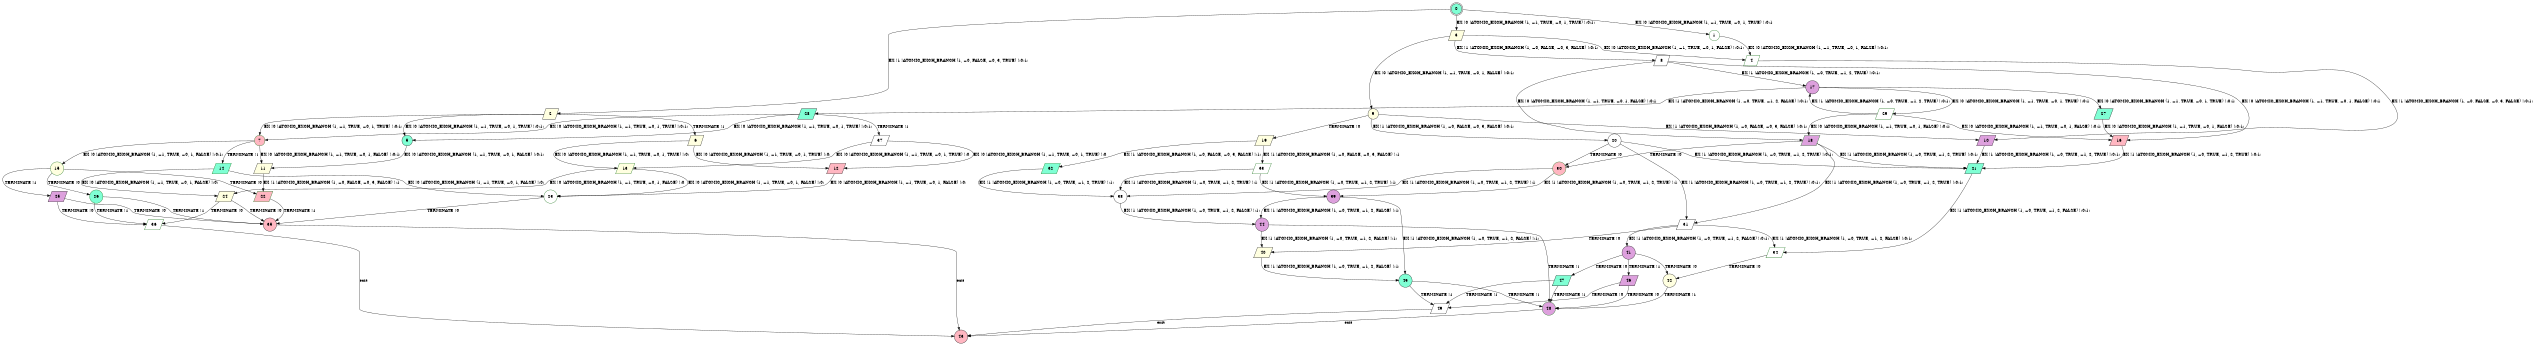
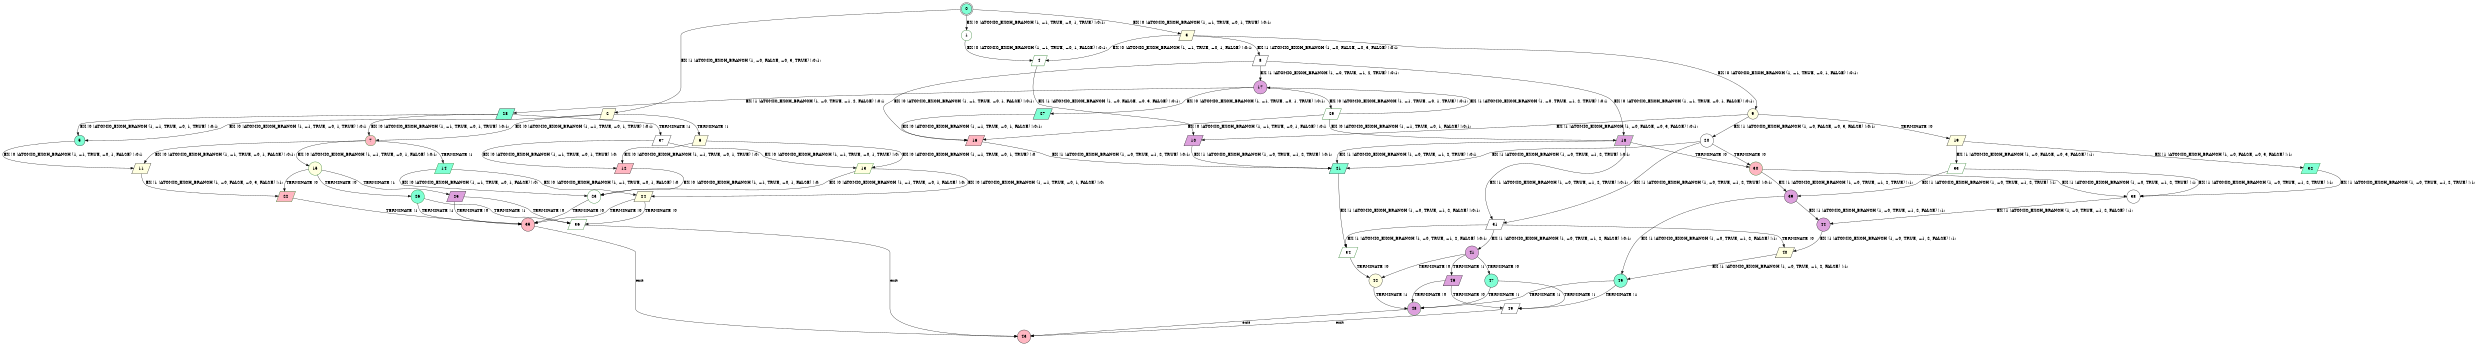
(1437, 228) -> none
(1562, 281) -> (1491, 281)
